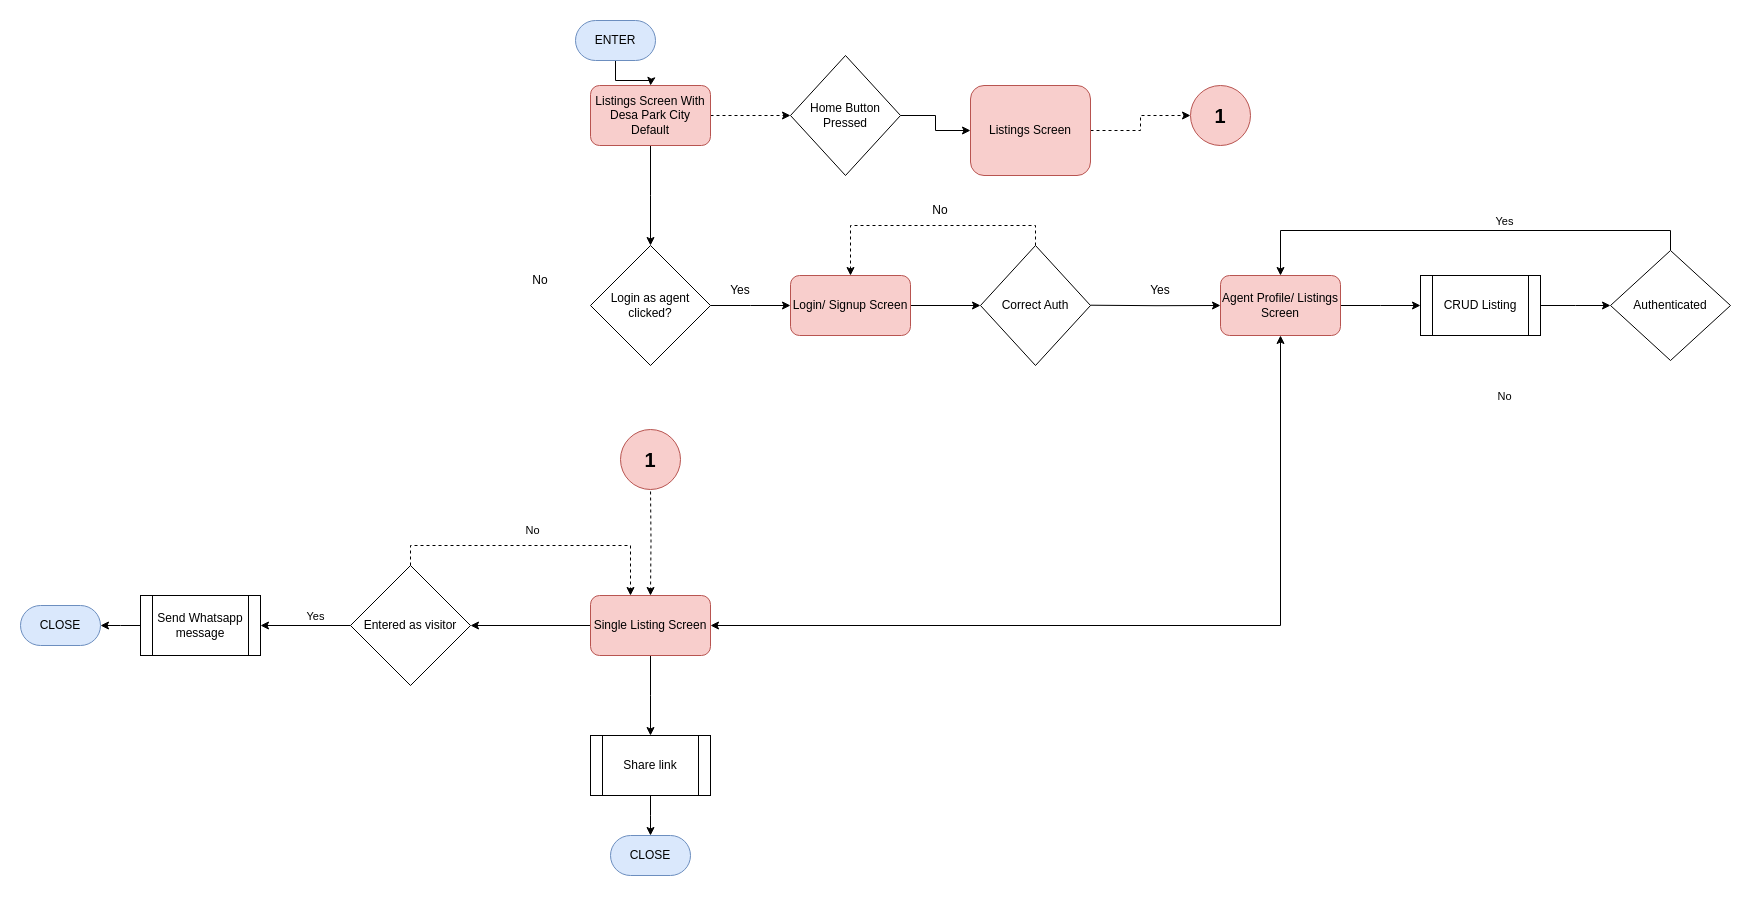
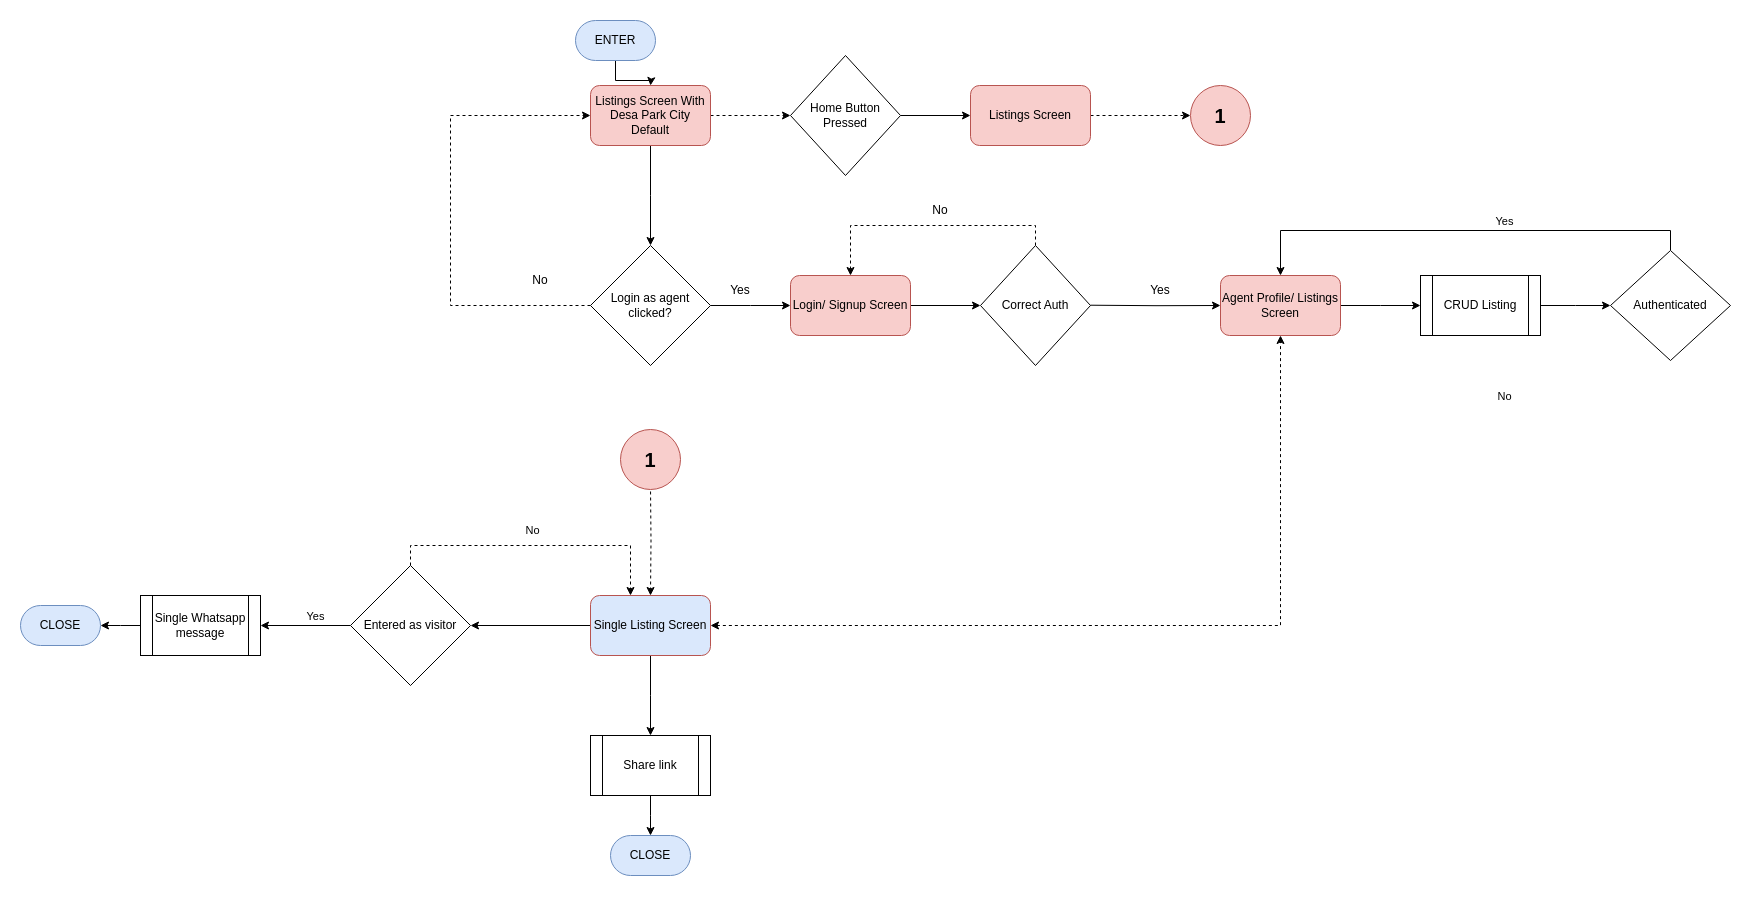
(1031, 131) -> (1031, 116)
none -> (451, 215)
(201, 626) -> (201, 626)
(651, 626) -> (651, 626)
(1140, 626) -> (1140, 626)
